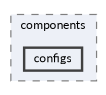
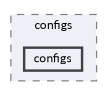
(54, 26) -> (54, 26)
